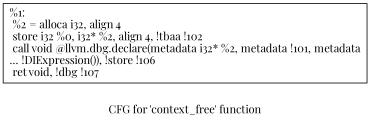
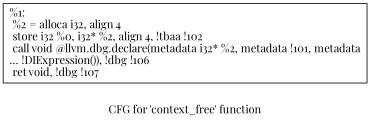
(83, 61) -> (80, 61)
